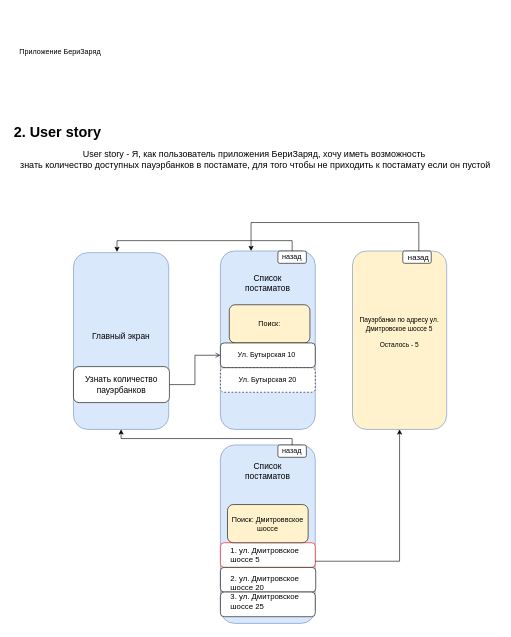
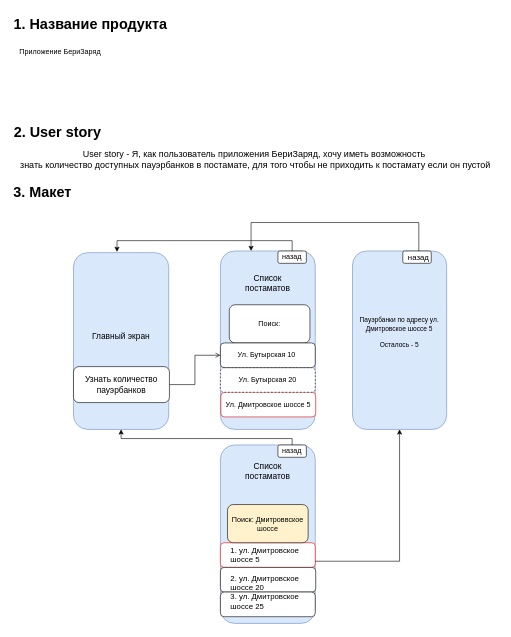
none -> (90, 24)
none -> (42, 192)
(270, 324) -> (270, 324)
(400, 340) -> (400, 340)
none -> (268, 404)
